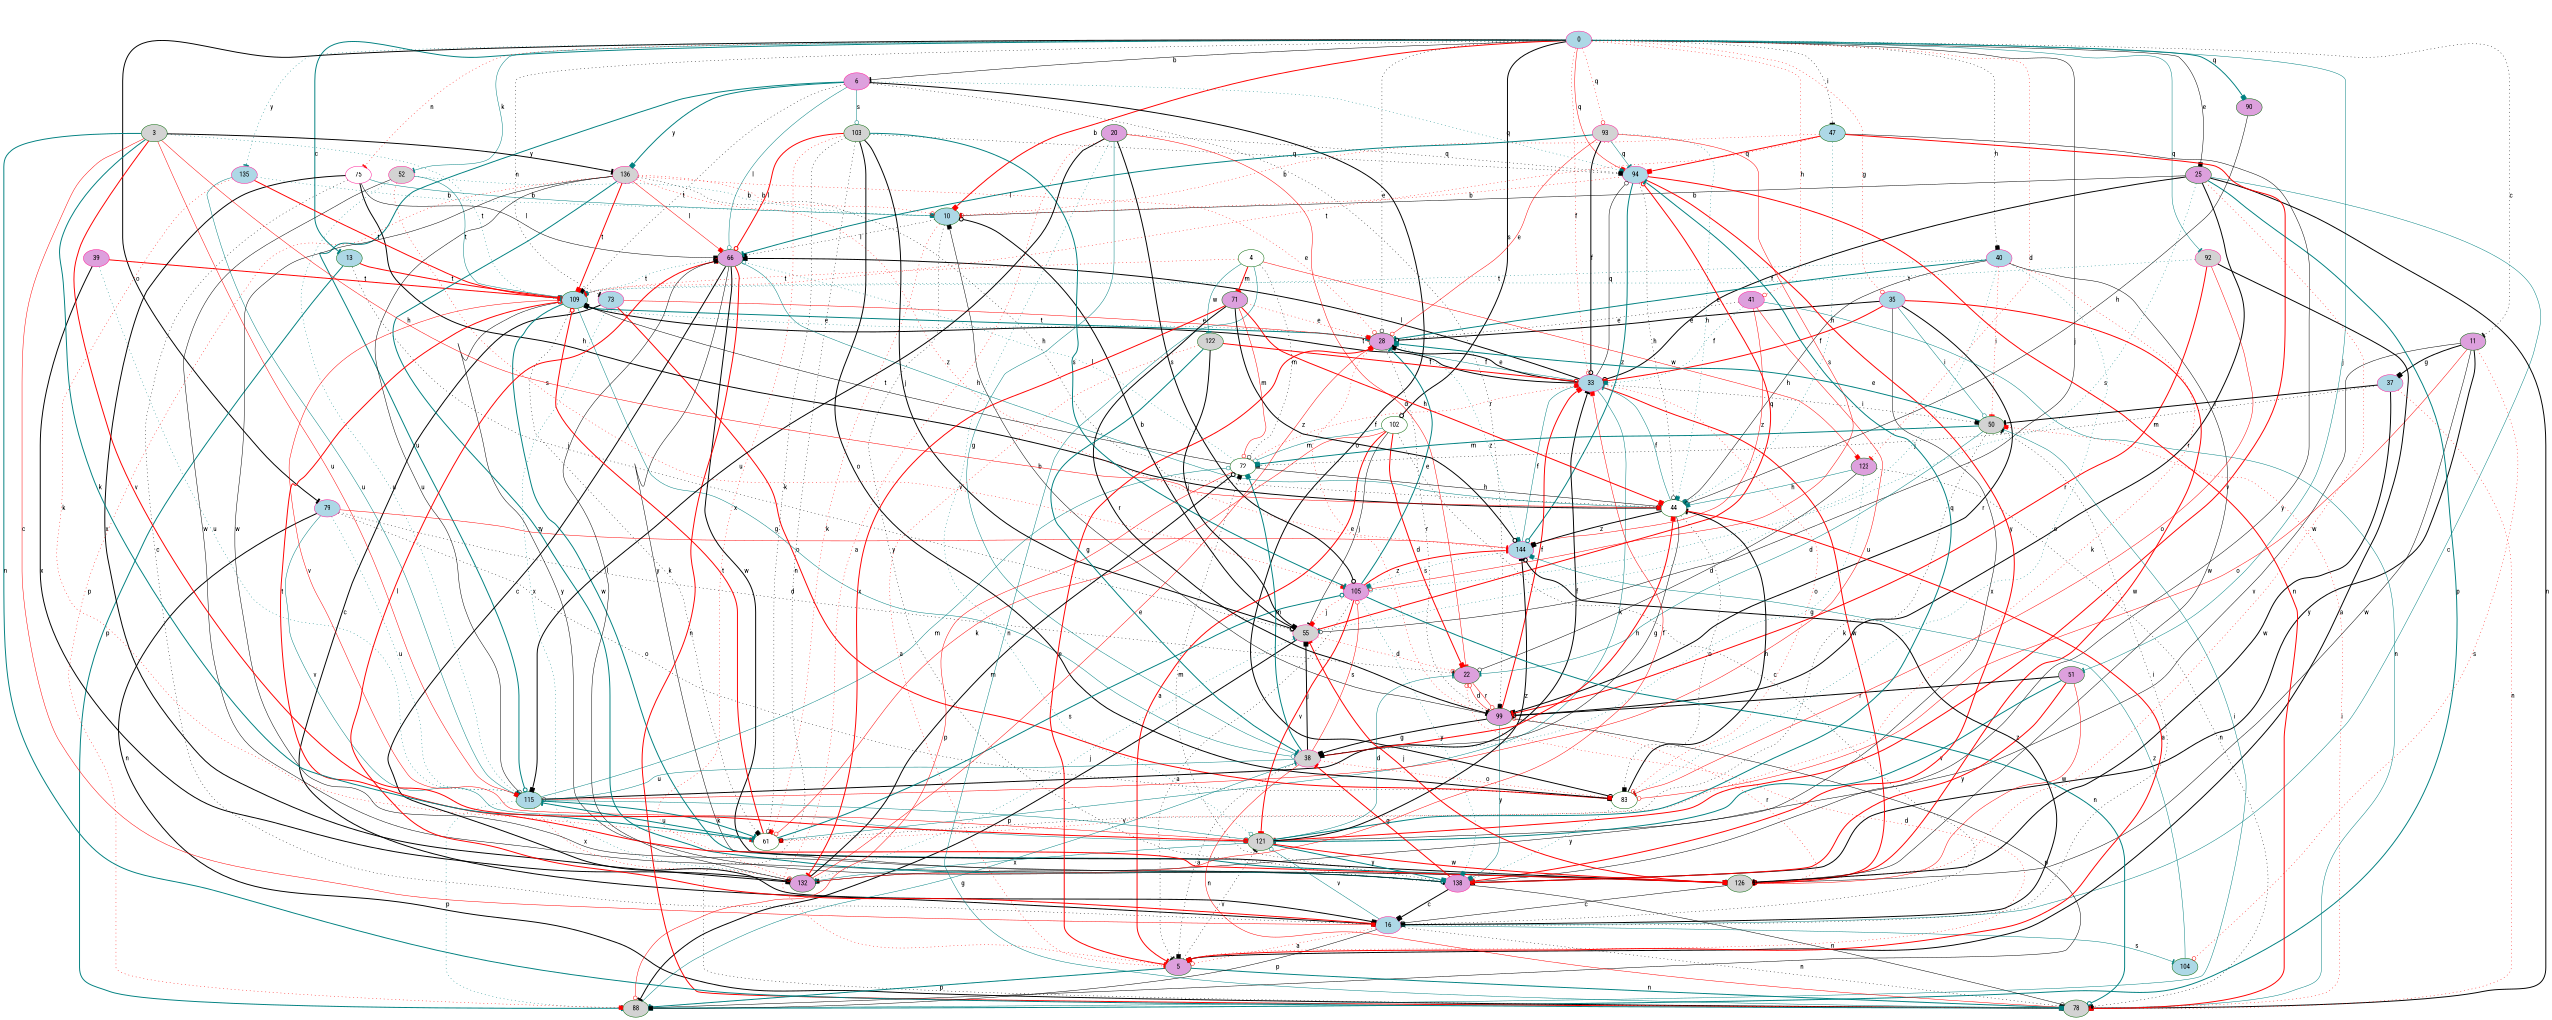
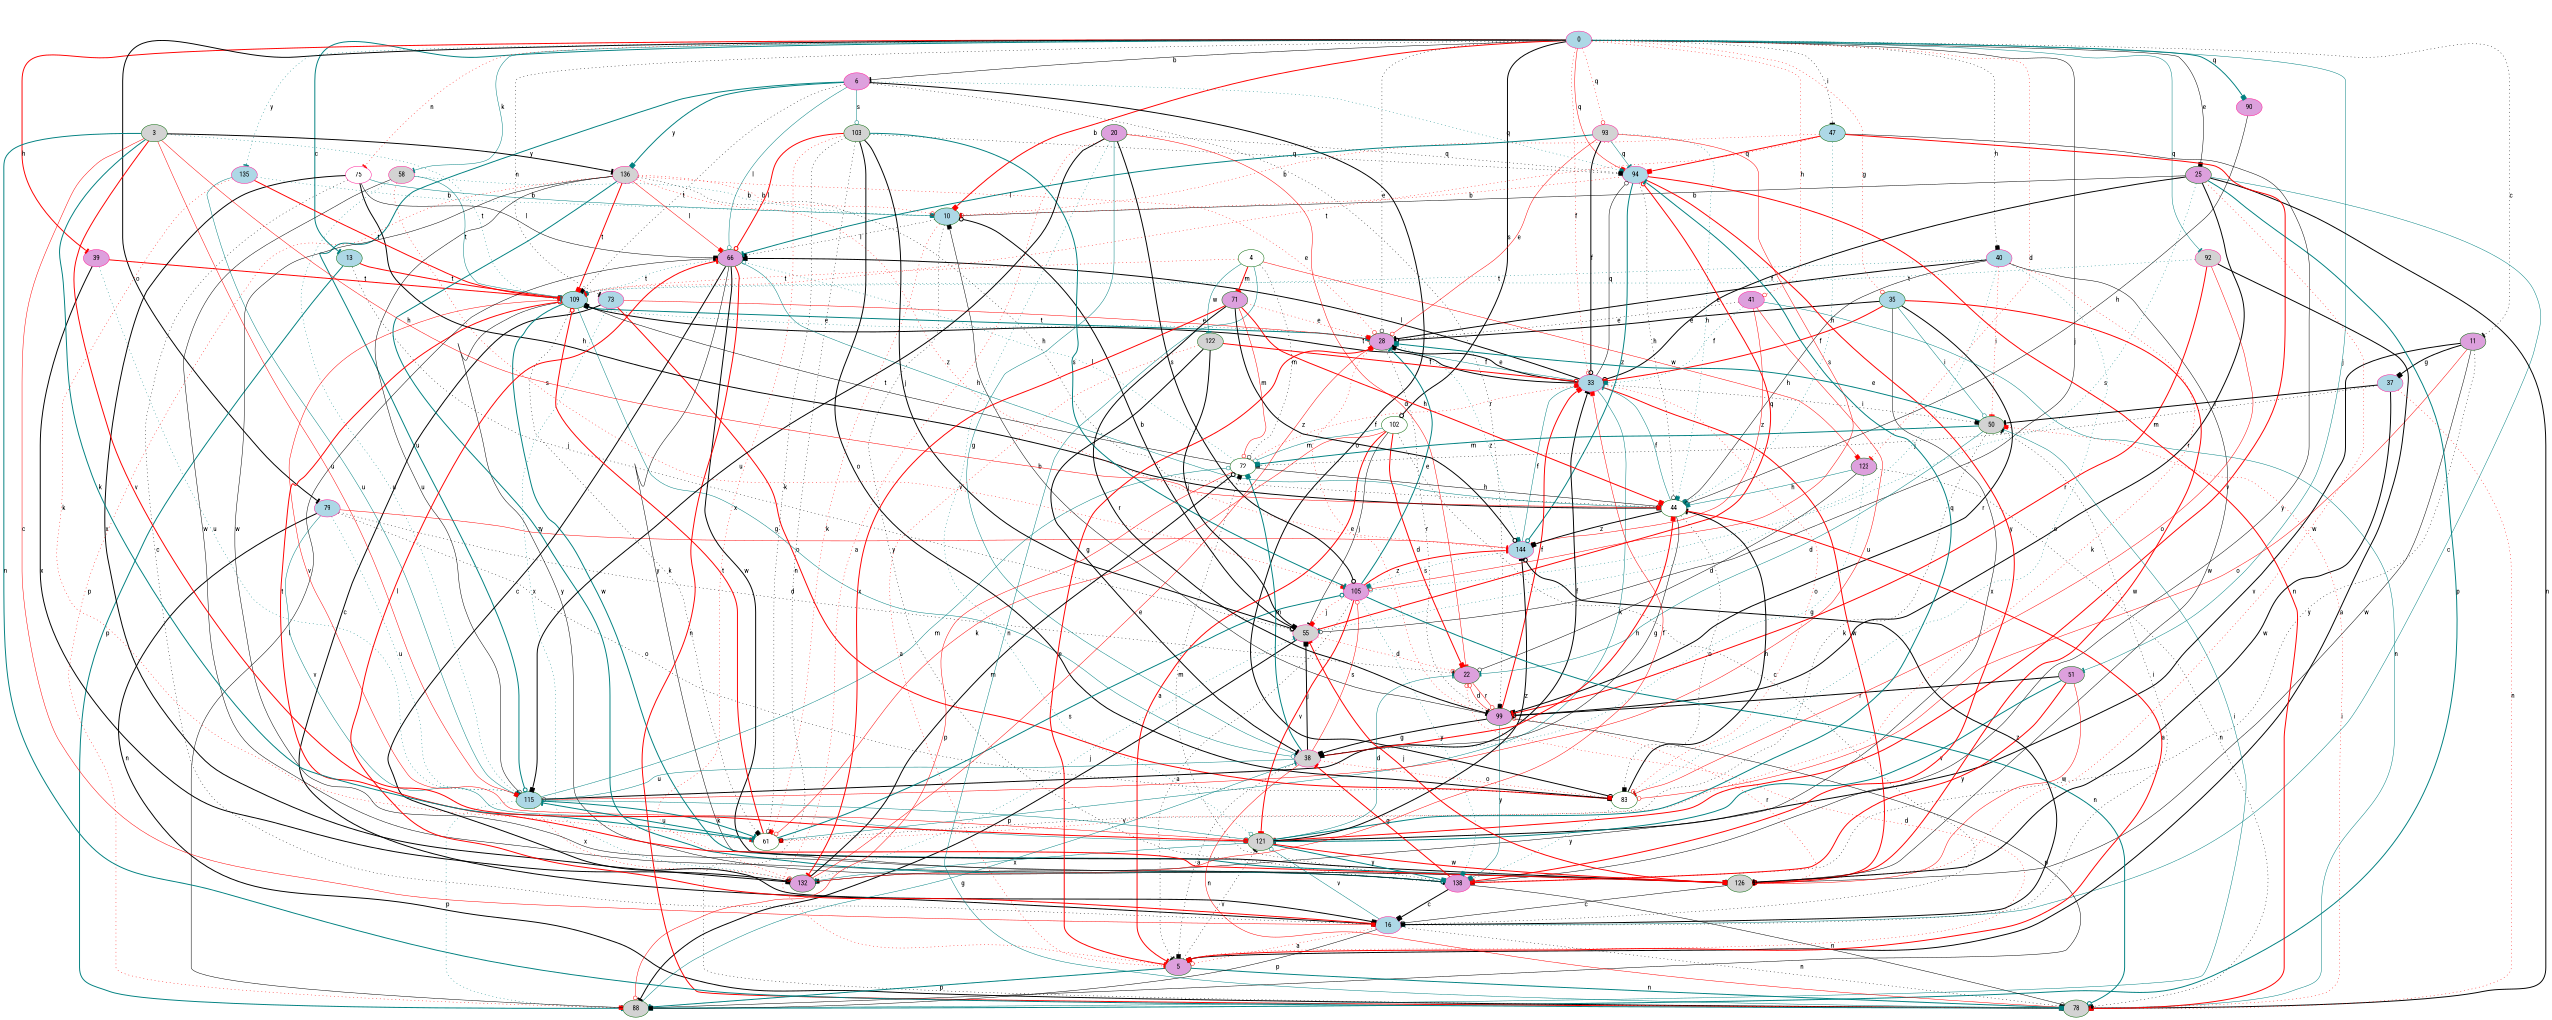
none -> (471, 45)
(2249, 107) -> (2249, 107)
(402, 175) -> (402, 175)
(1691, 296) -> (1691, 296)
(1892, 300) -> (1892, 300)
(1076, 546) -> (1076, 546)
(604, 629) -> (204, 721)
(2004, 757) -> (2004, 757)
(2084, 779) -> (2084, 779)
(2185, 967) -> none
